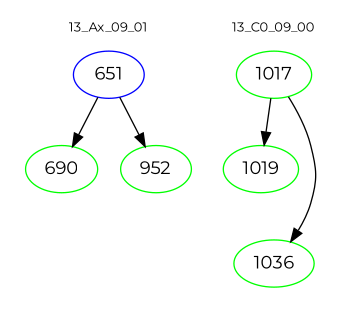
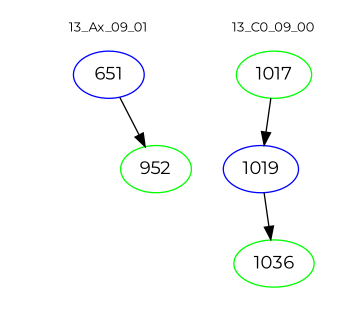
(314, 163) -> (266, 210)
(62, 169) -> none
(261, 169) -> (261, 169)
